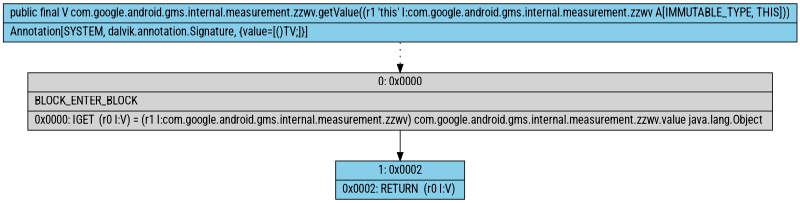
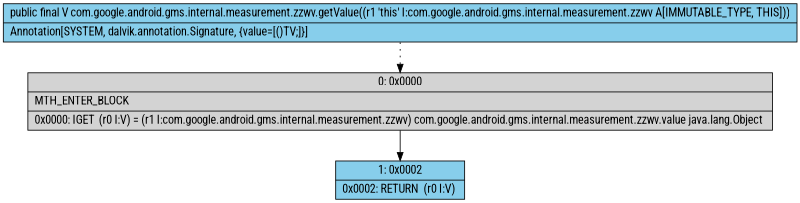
(86, 101) -> (82, 101)
